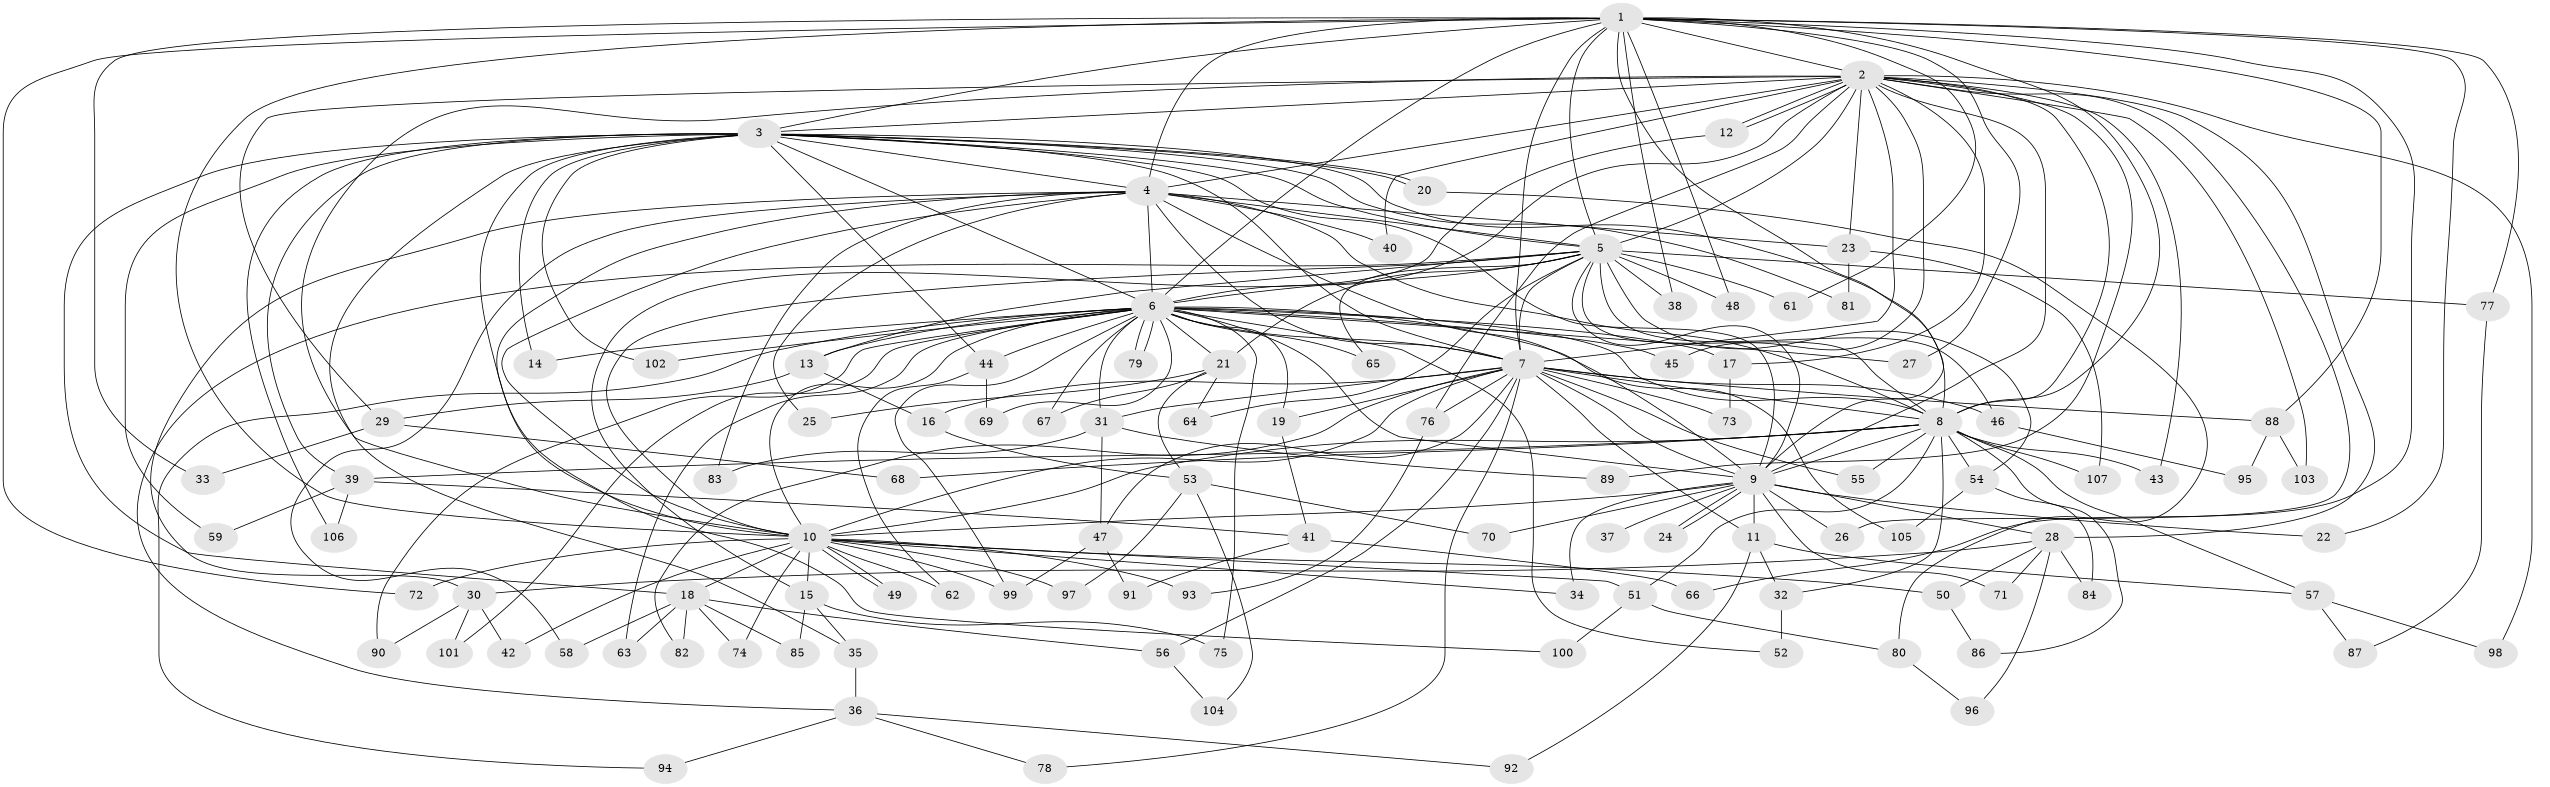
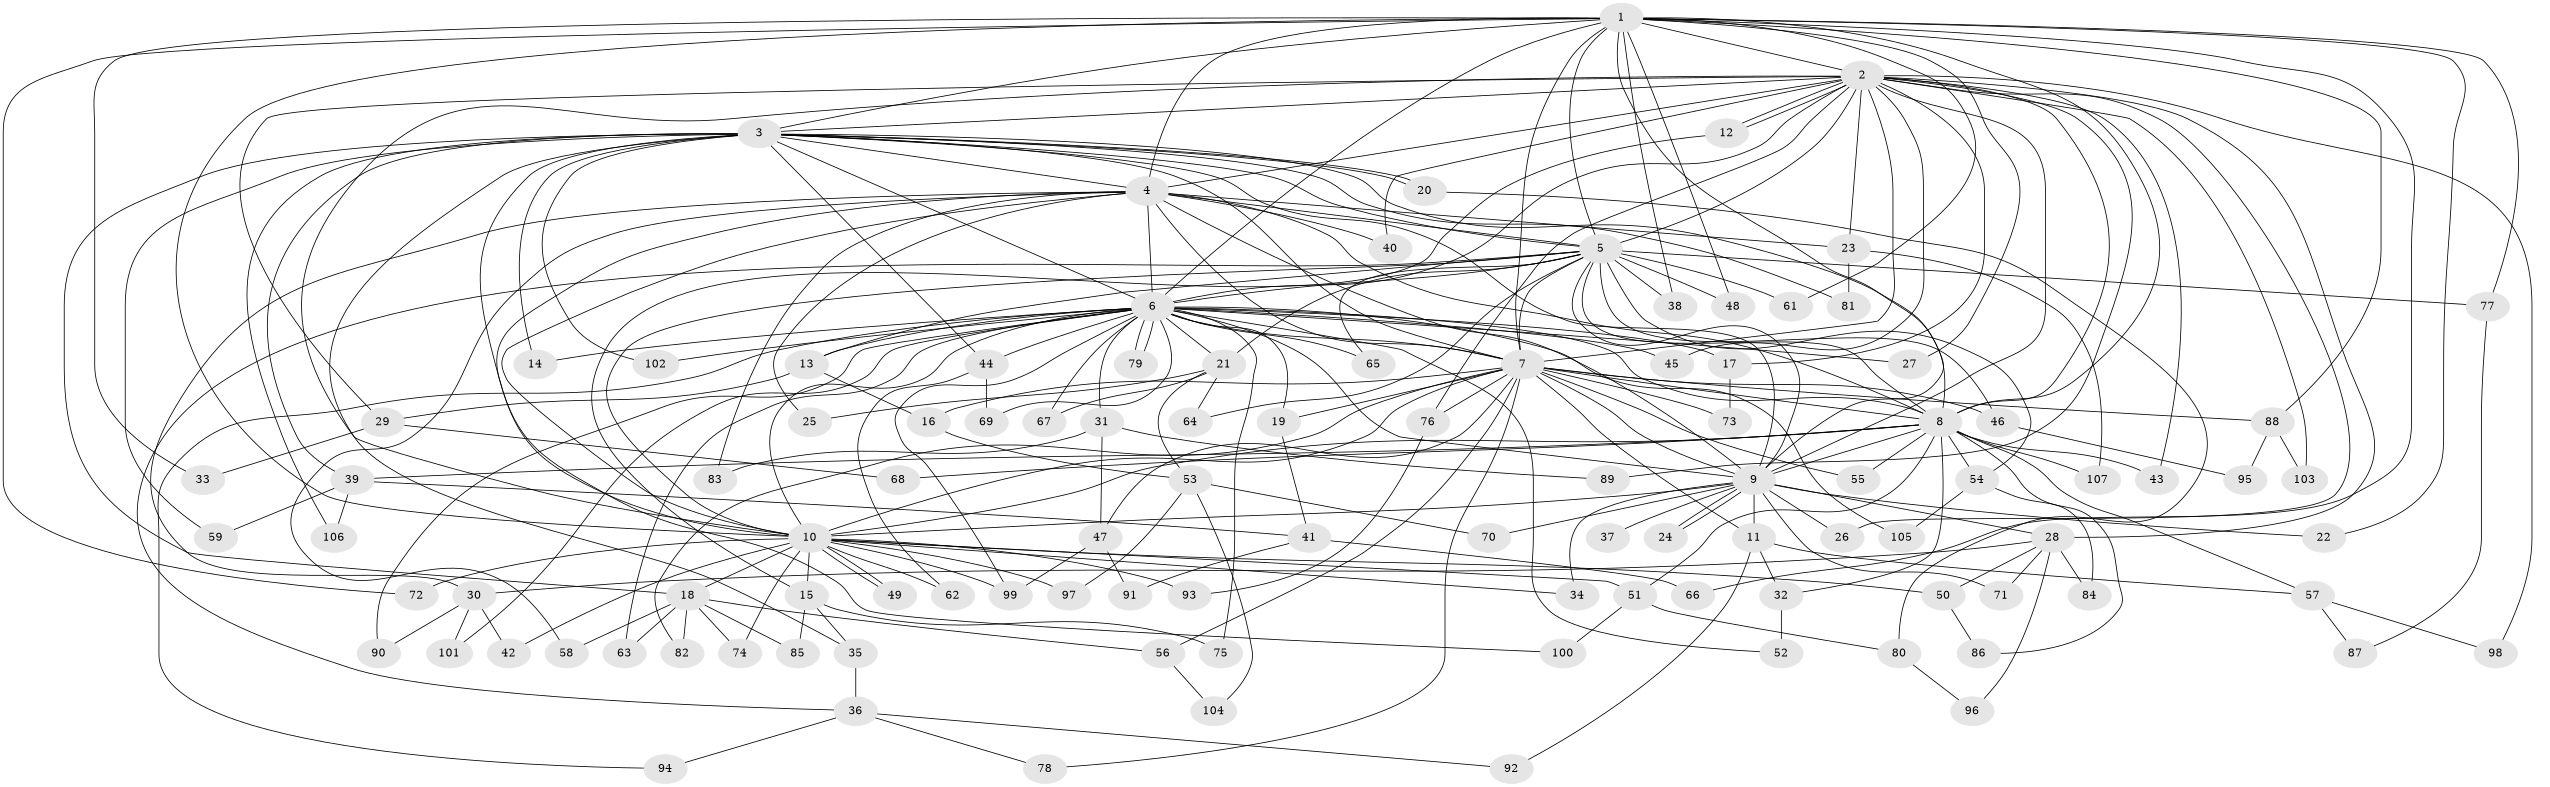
(1312, 390) -> none
